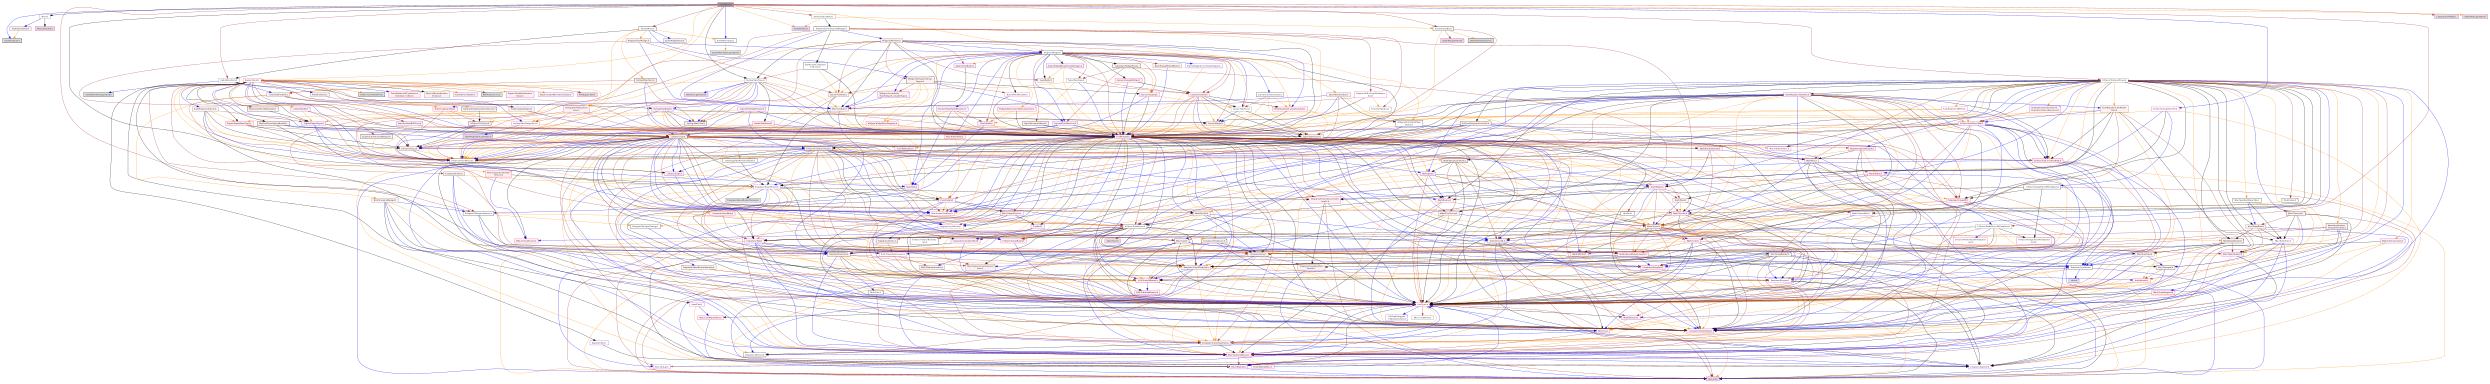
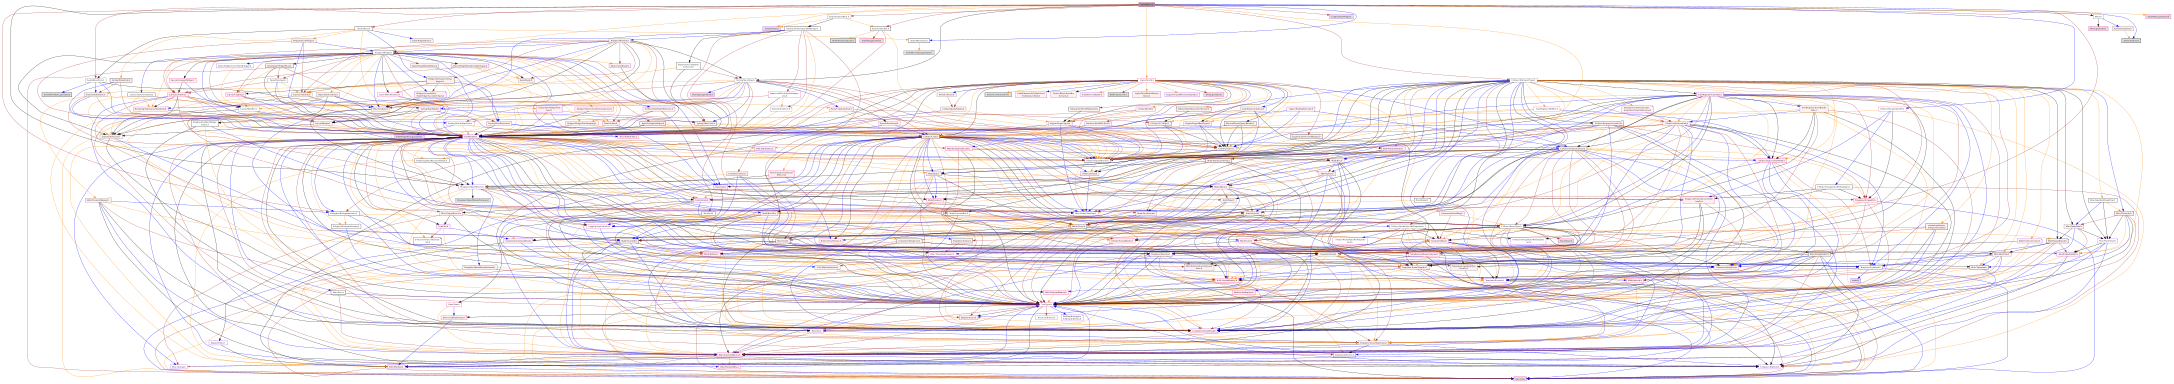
(1779, 149) -> none
